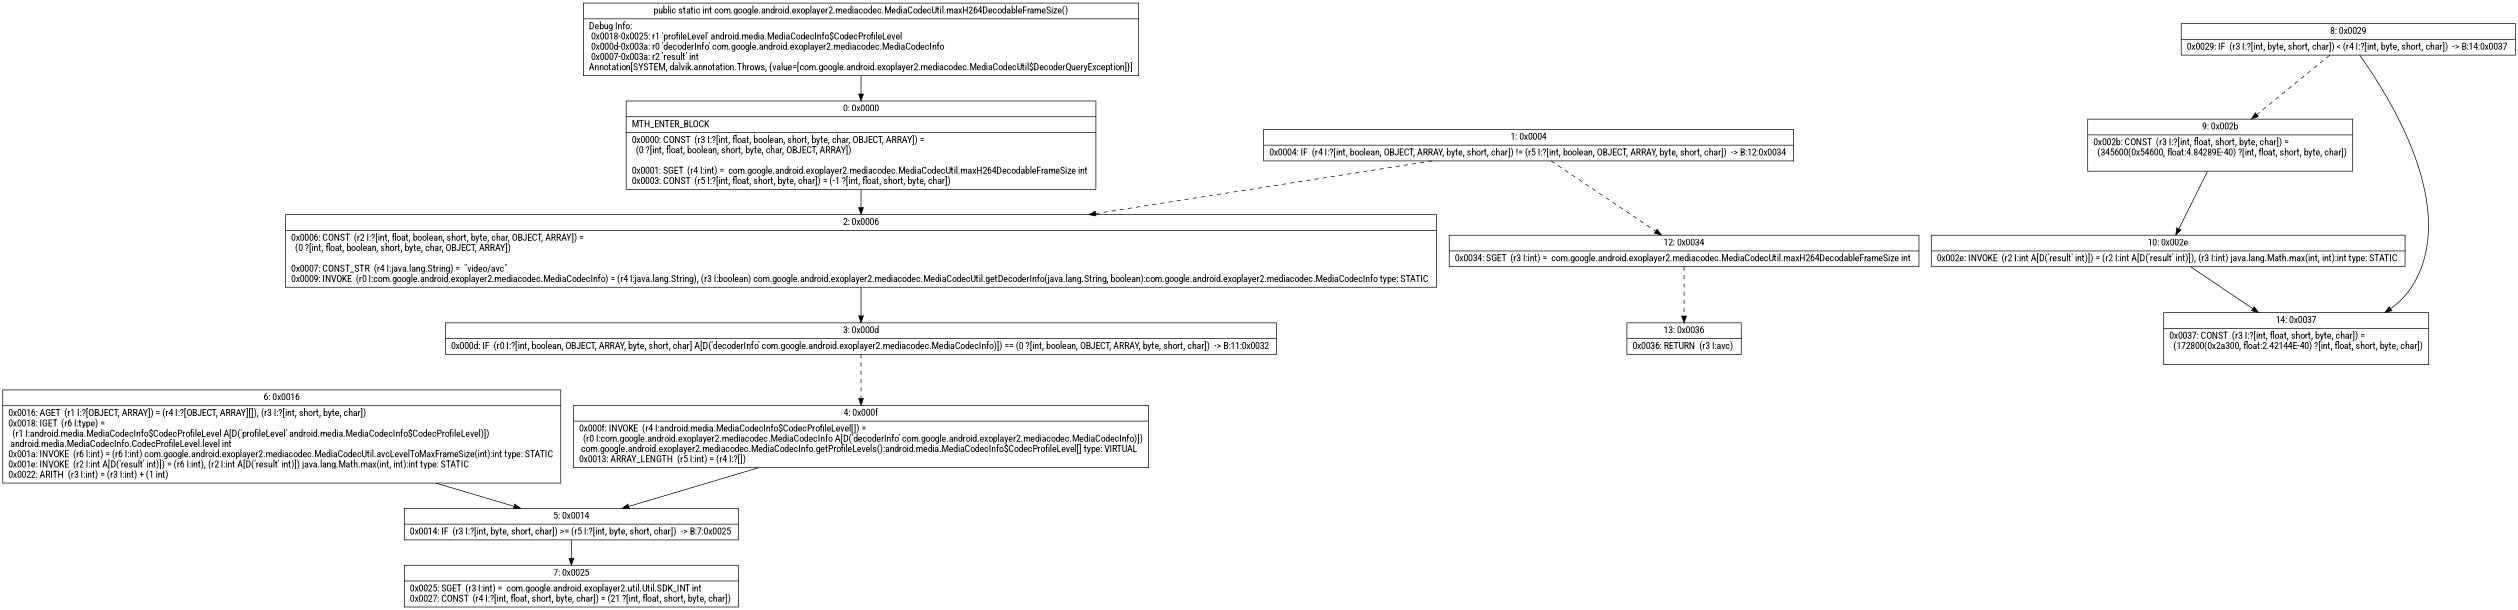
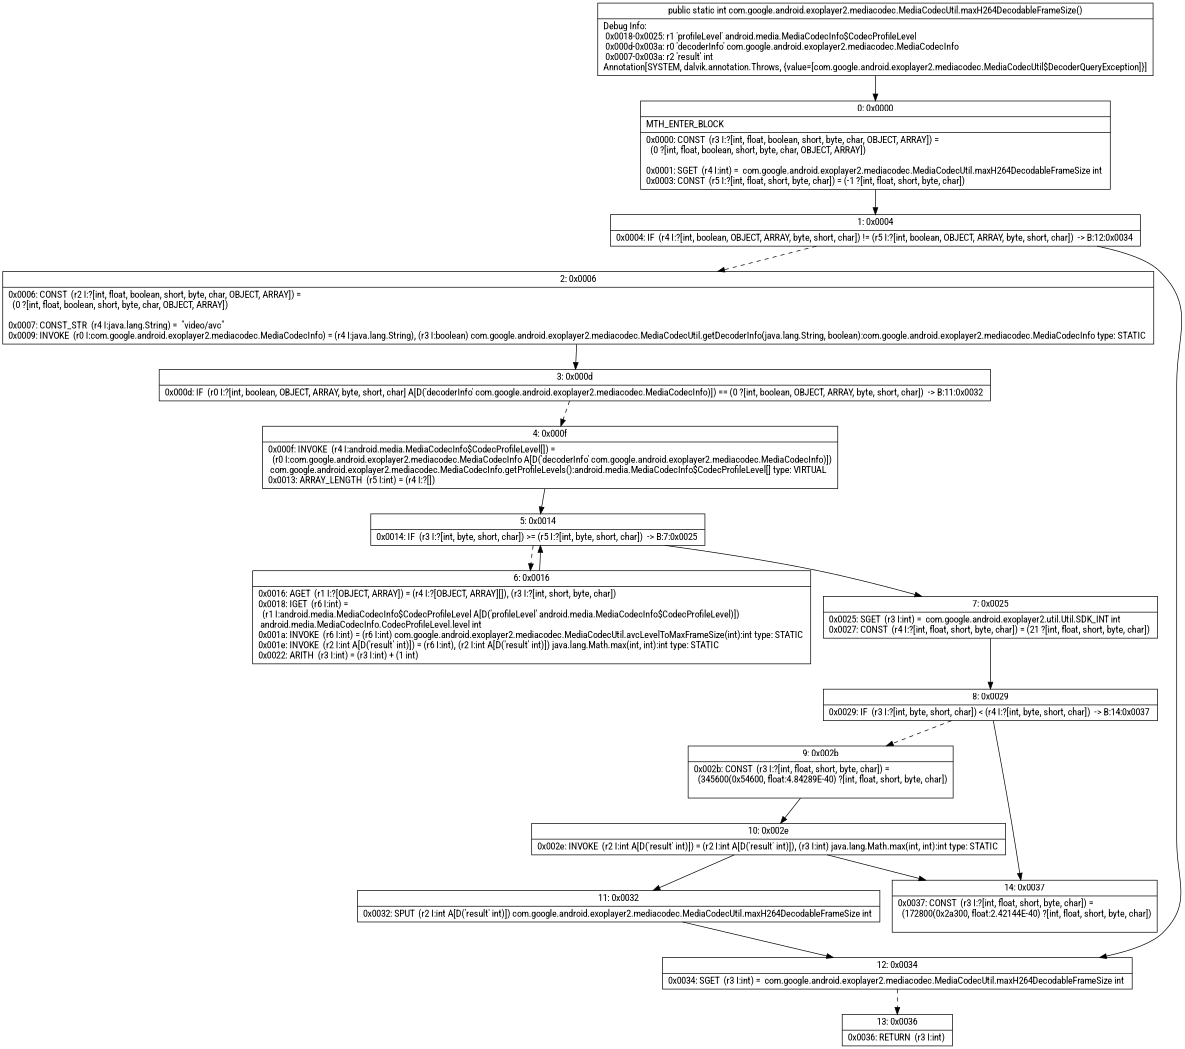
(1603, 196) -> (1177, 598)
(861, 199) -> (875, 199)
(1684, 346) -> (897, 1038)
(58, 424) -> (304, 604)
none -> (532, 555)
none -> (990, 660)
none -> (619, 906)
